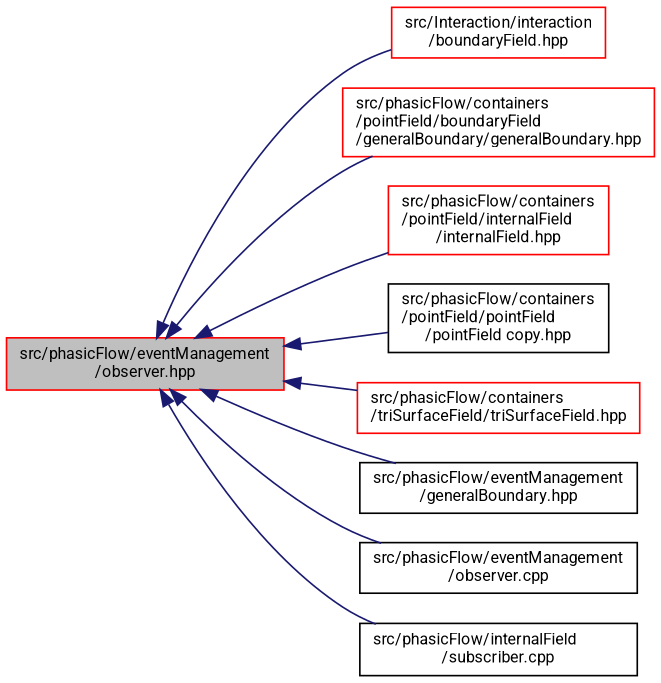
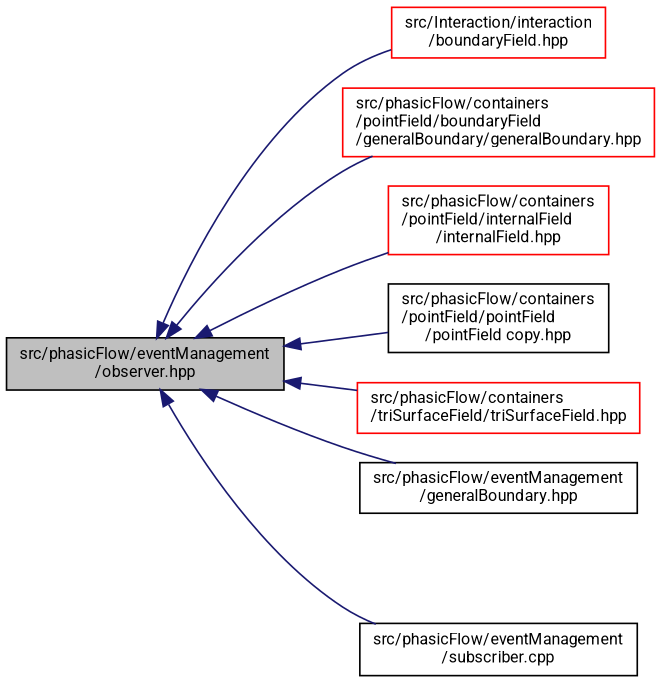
(145, 364) -> (145, 364)
(499, 568) -> none
(499, 650) -> (499, 650)
